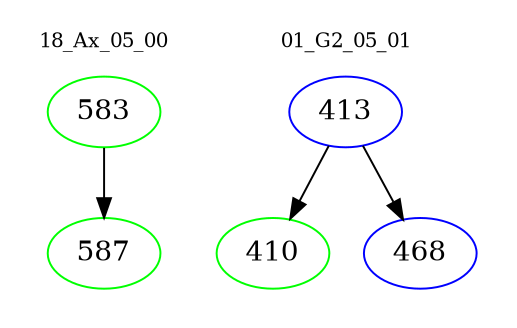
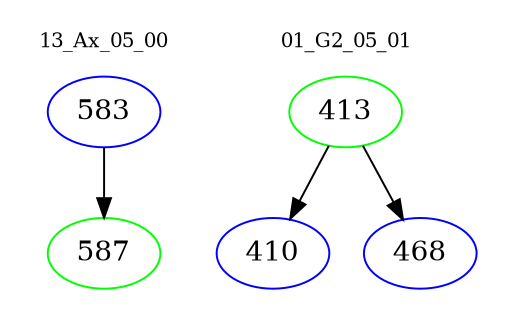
(104, 42) -> (104, 42)
(104, 112) -> (104, 112)
(346, 112) -> (346, 112)
(273, 253) -> (273, 253)
